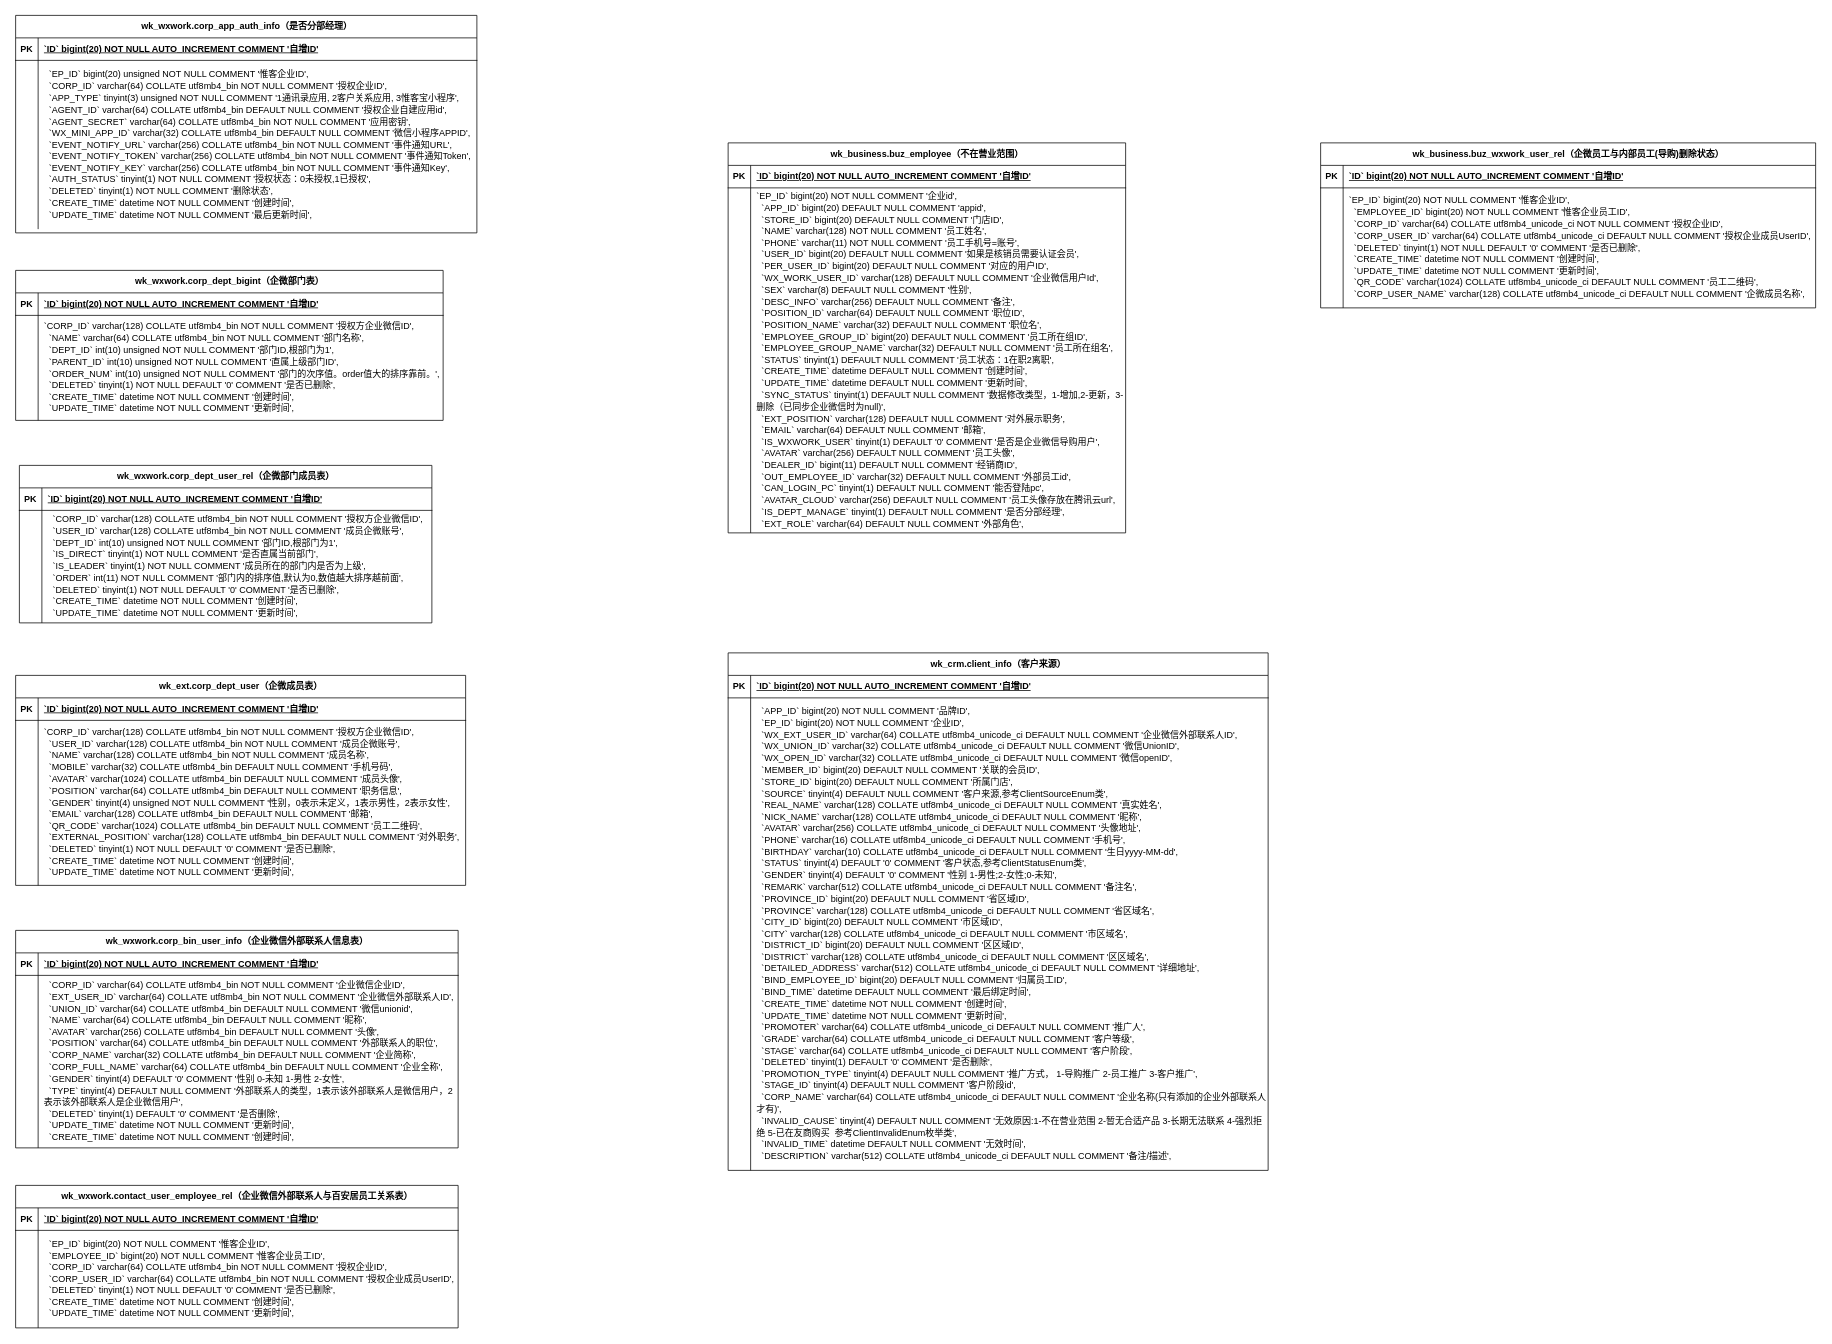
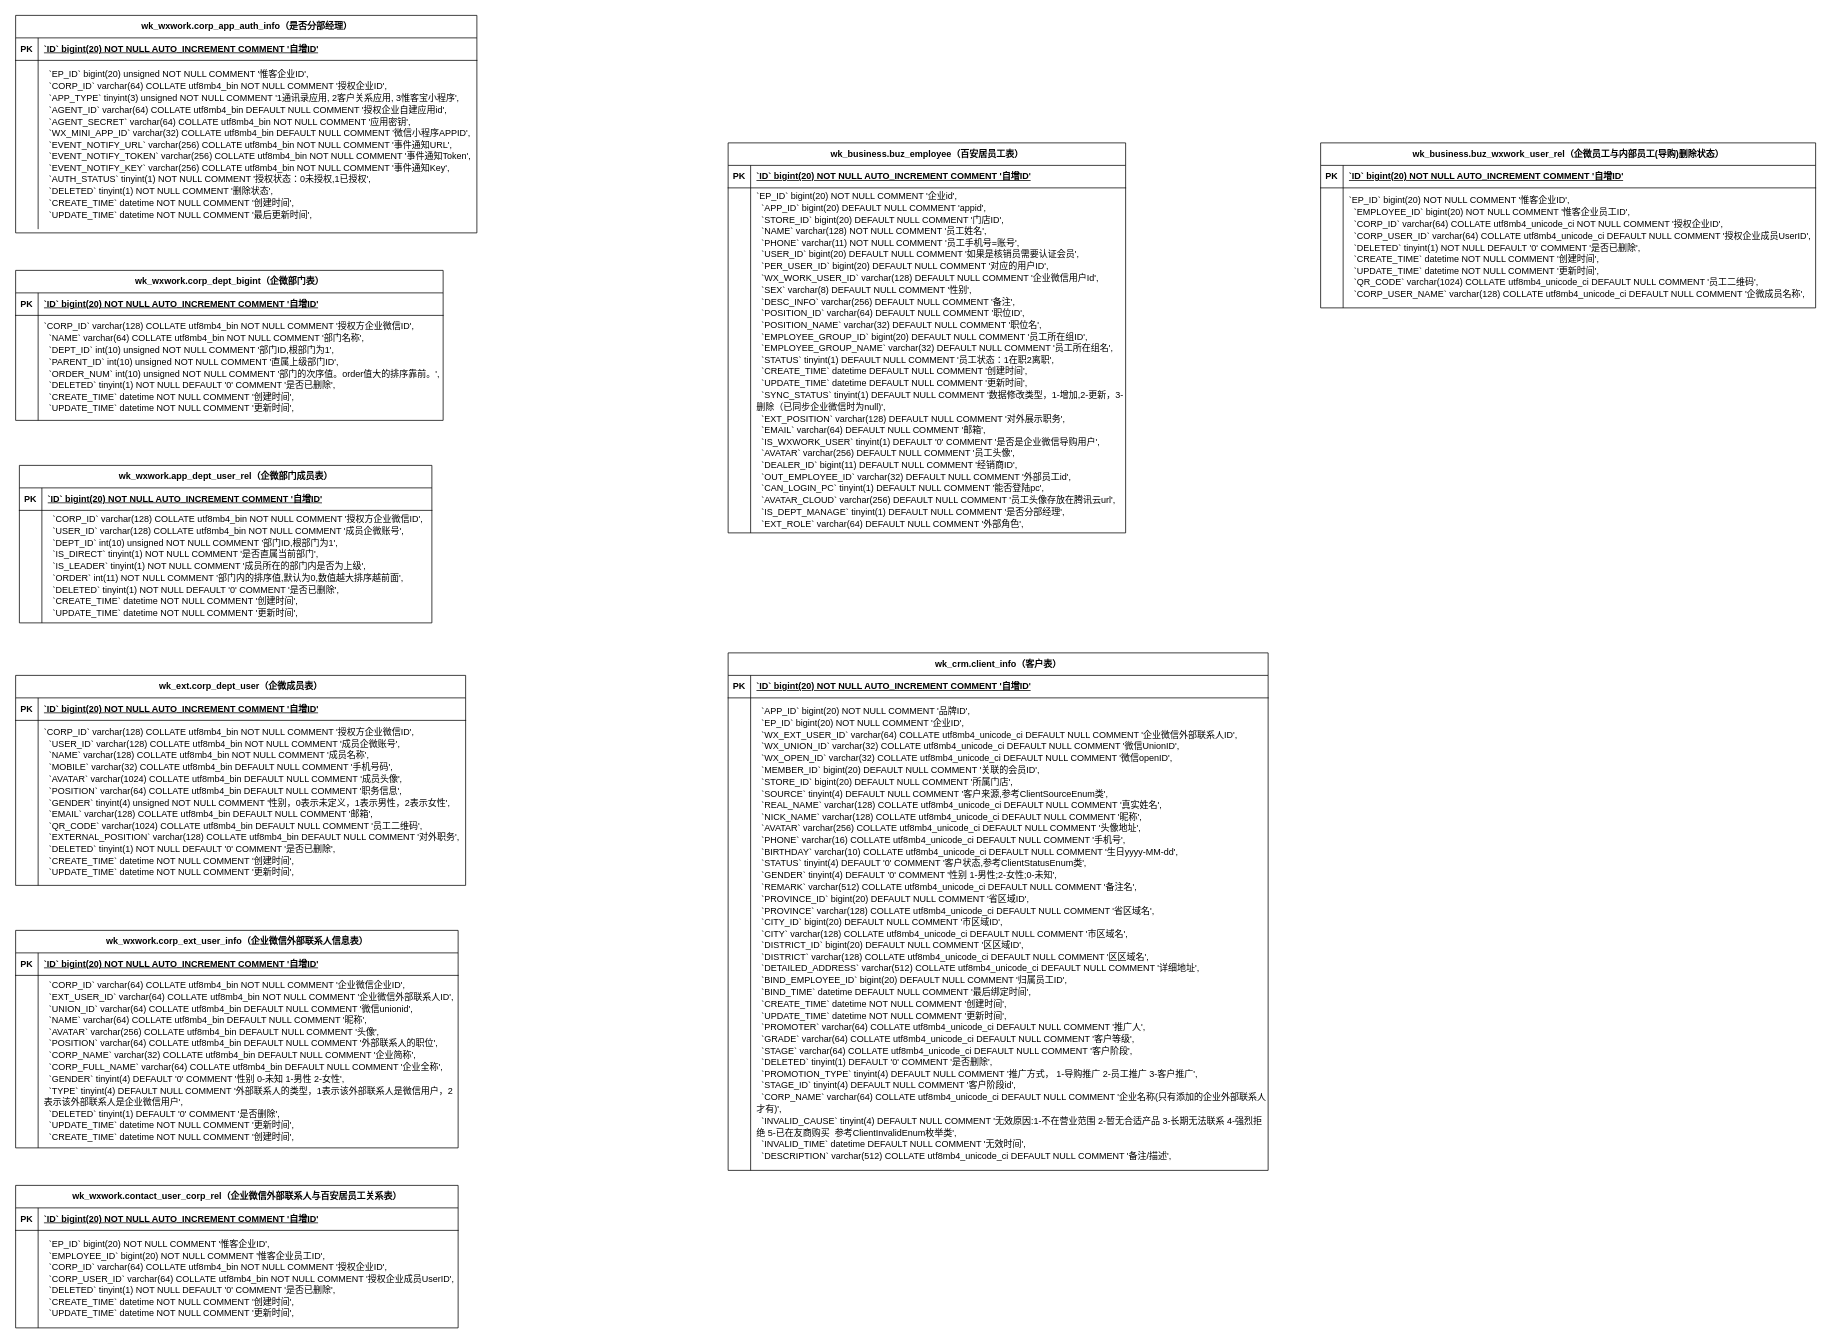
(927, 154) -> (927, 154)
(226, 477) -> (226, 477)
(998, 664) -> (998, 664)
(237, 942) -> (237, 942)
(237, 1197) -> (237, 1197)
